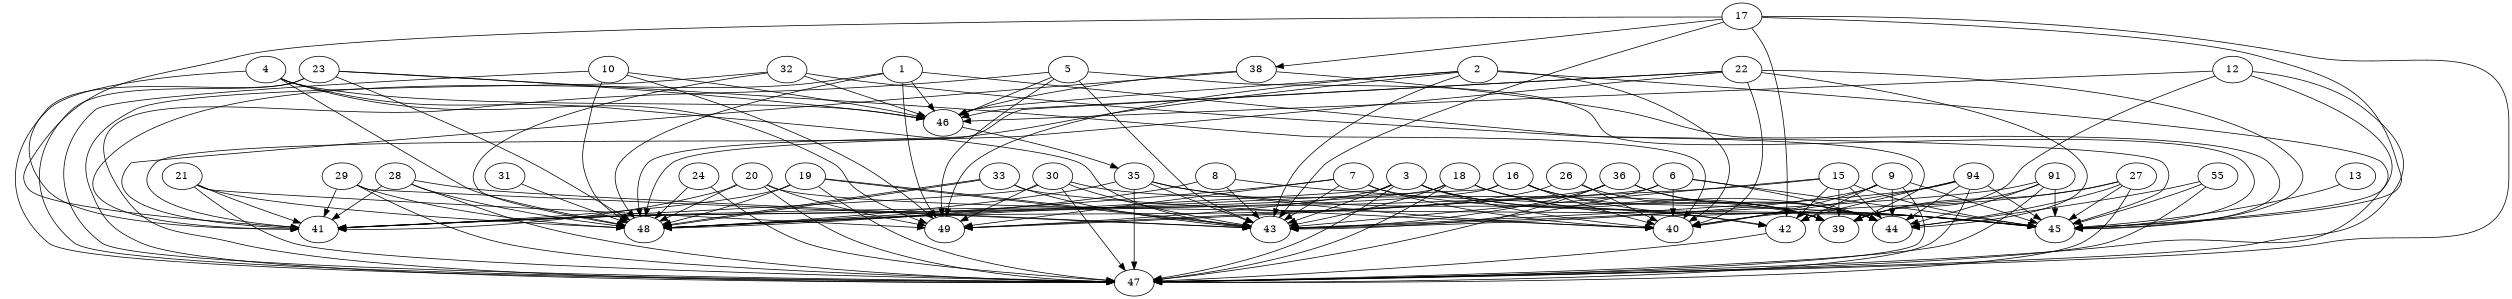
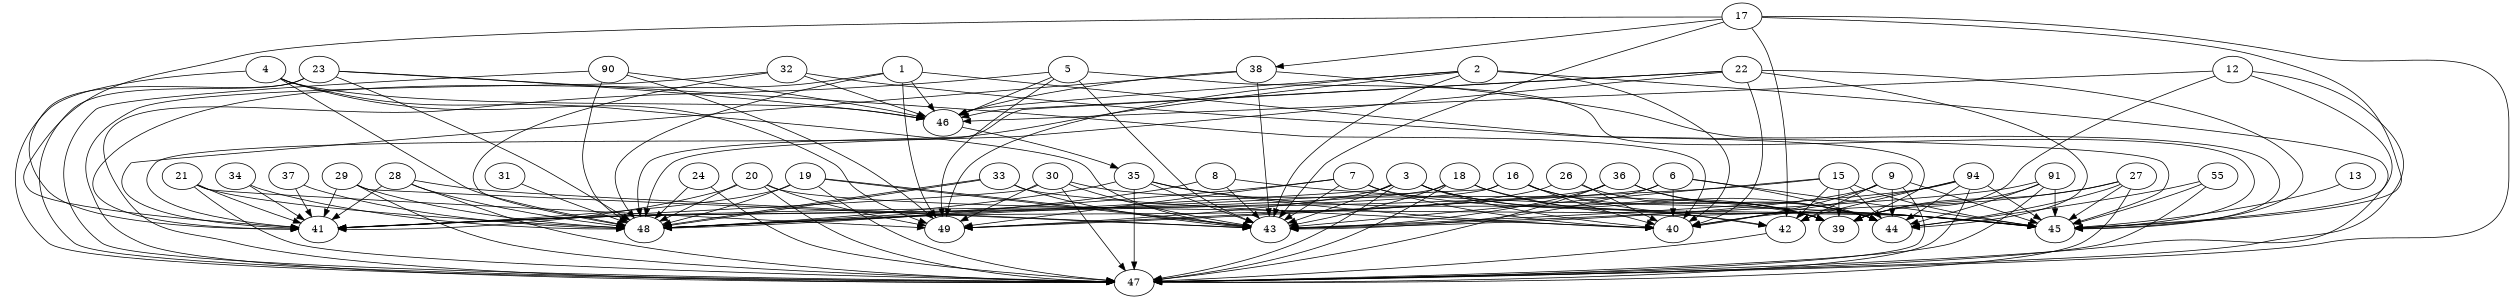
(609, 70) -> (609, 70)
none -> (1263, 146)
none -> (236, 176)
none -> (289, 176)
